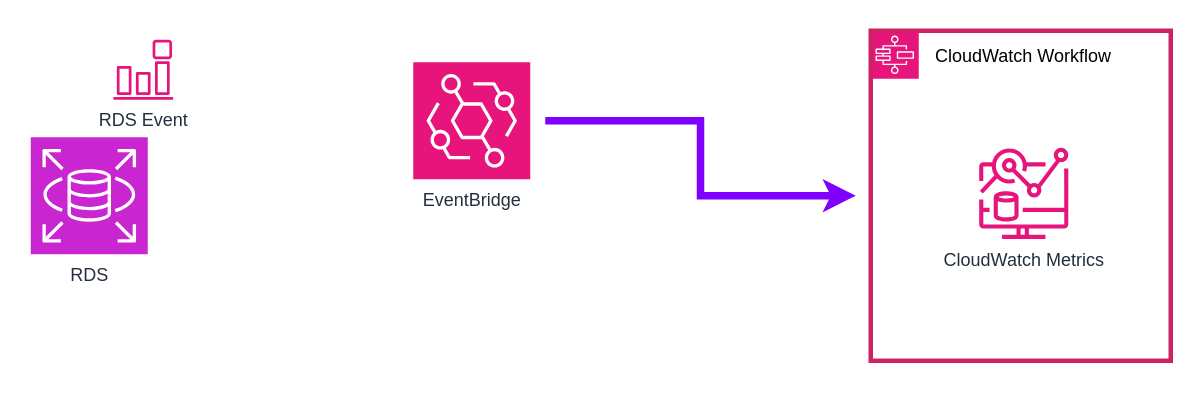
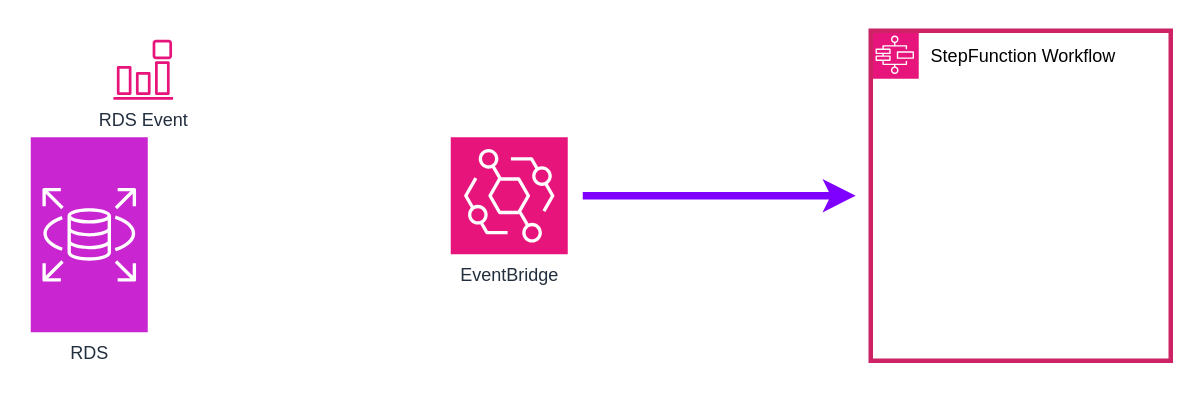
(1024, 56) -> (1024, 56)
(472, 121) -> (509, 196)
(1024, 193) -> none
(89, 196) -> (89, 235)
